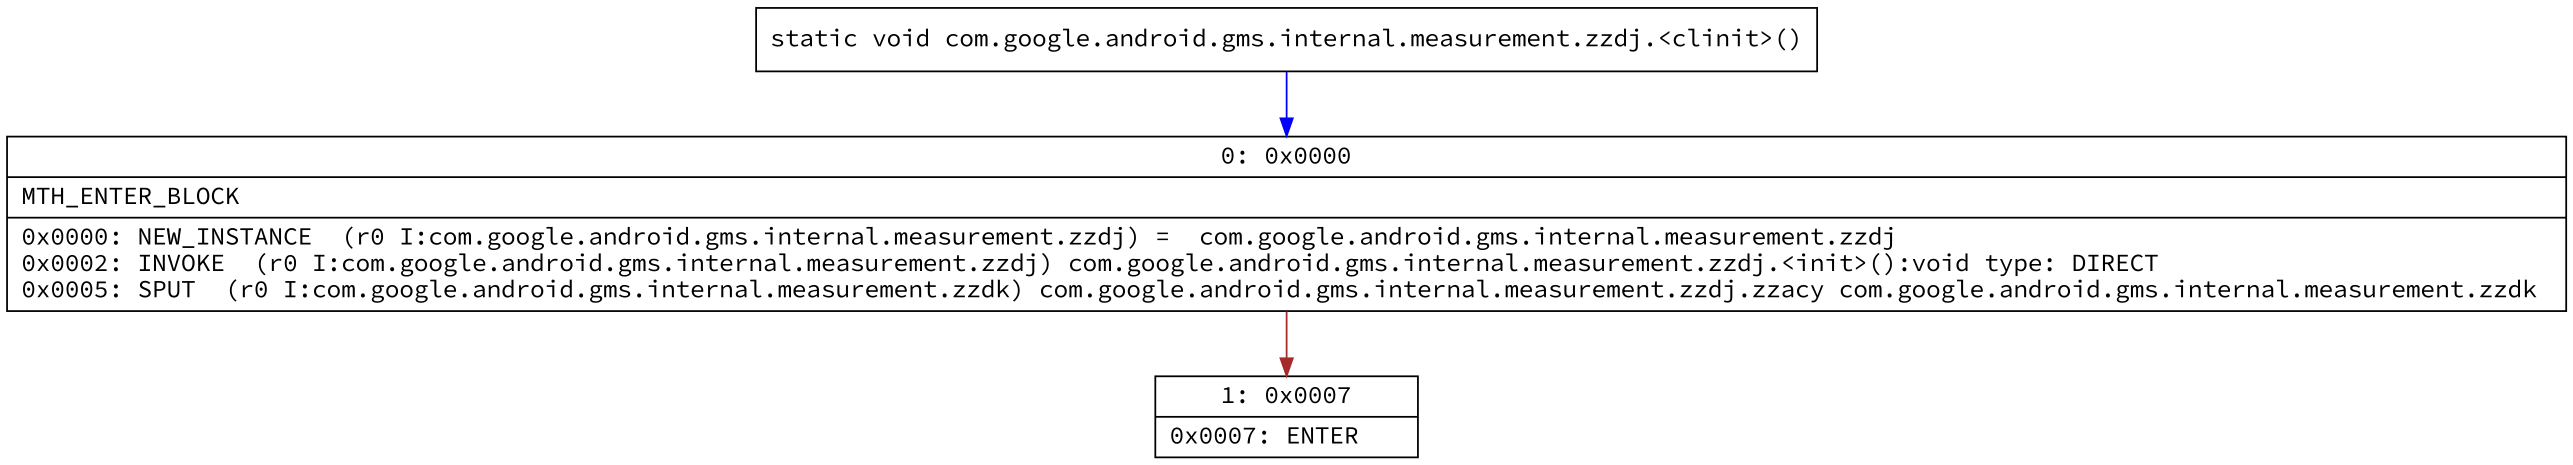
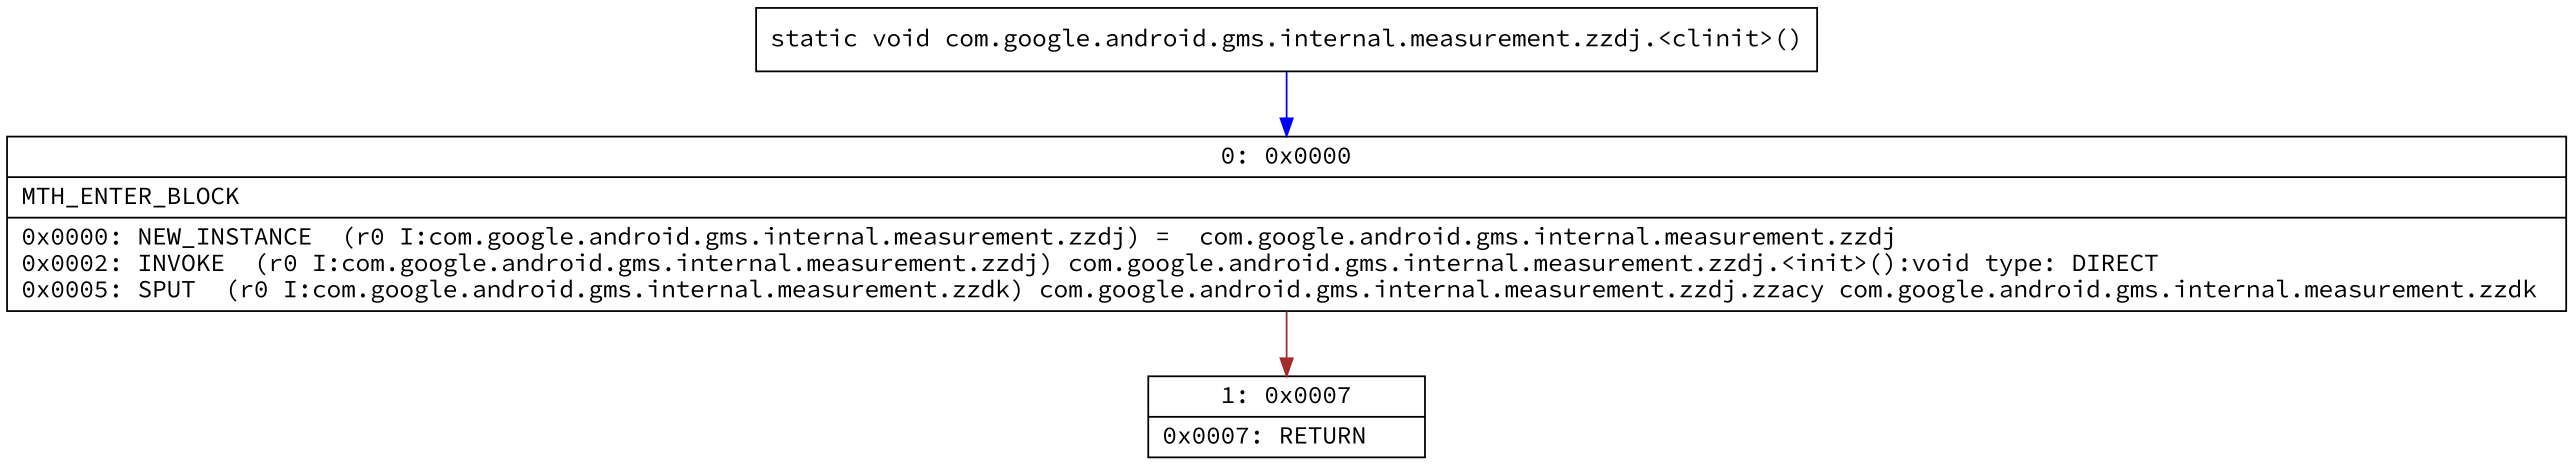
(1287, 436) -> (1287, 436)
